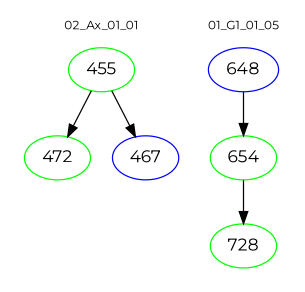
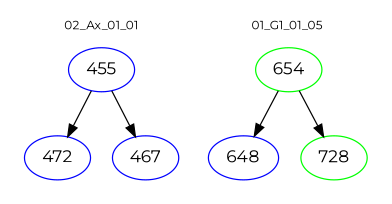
(102, 70) -> (102, 70)
(243, 108) -> (269, 108)
(58, 158) -> (58, 158)
